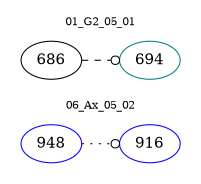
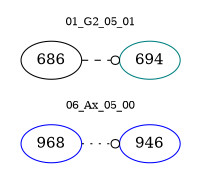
(101, 106) -> (101, 106)
(51, 144) -> (51, 144)
(150, 144) -> (150, 144)
